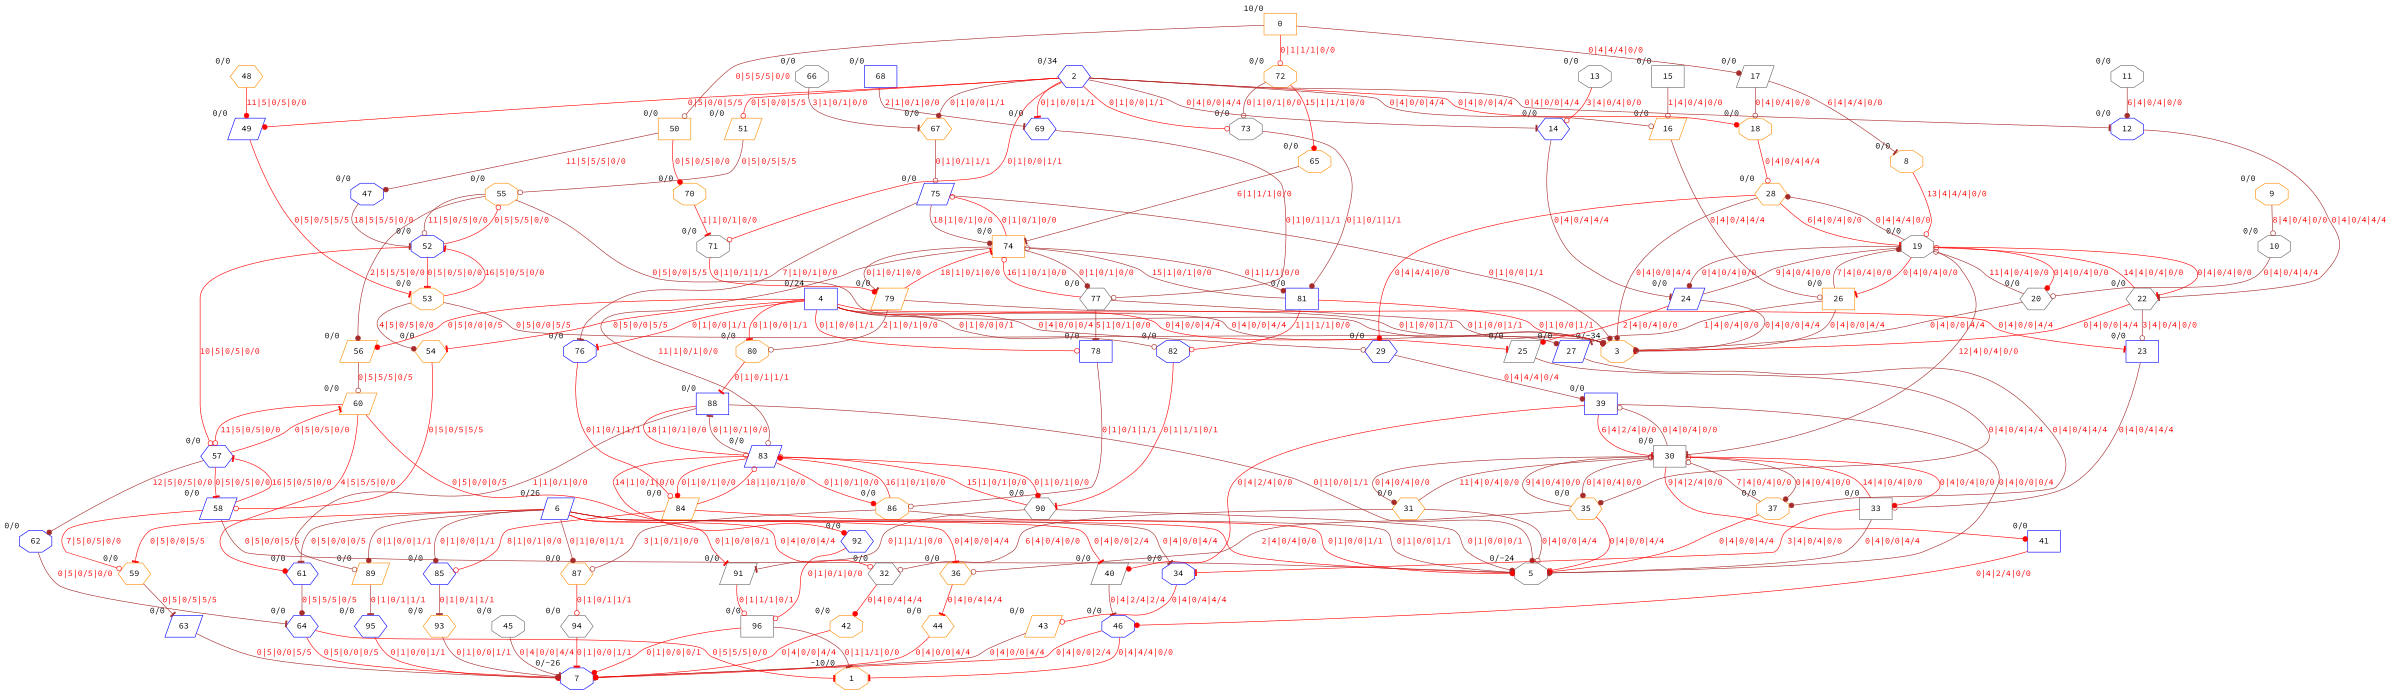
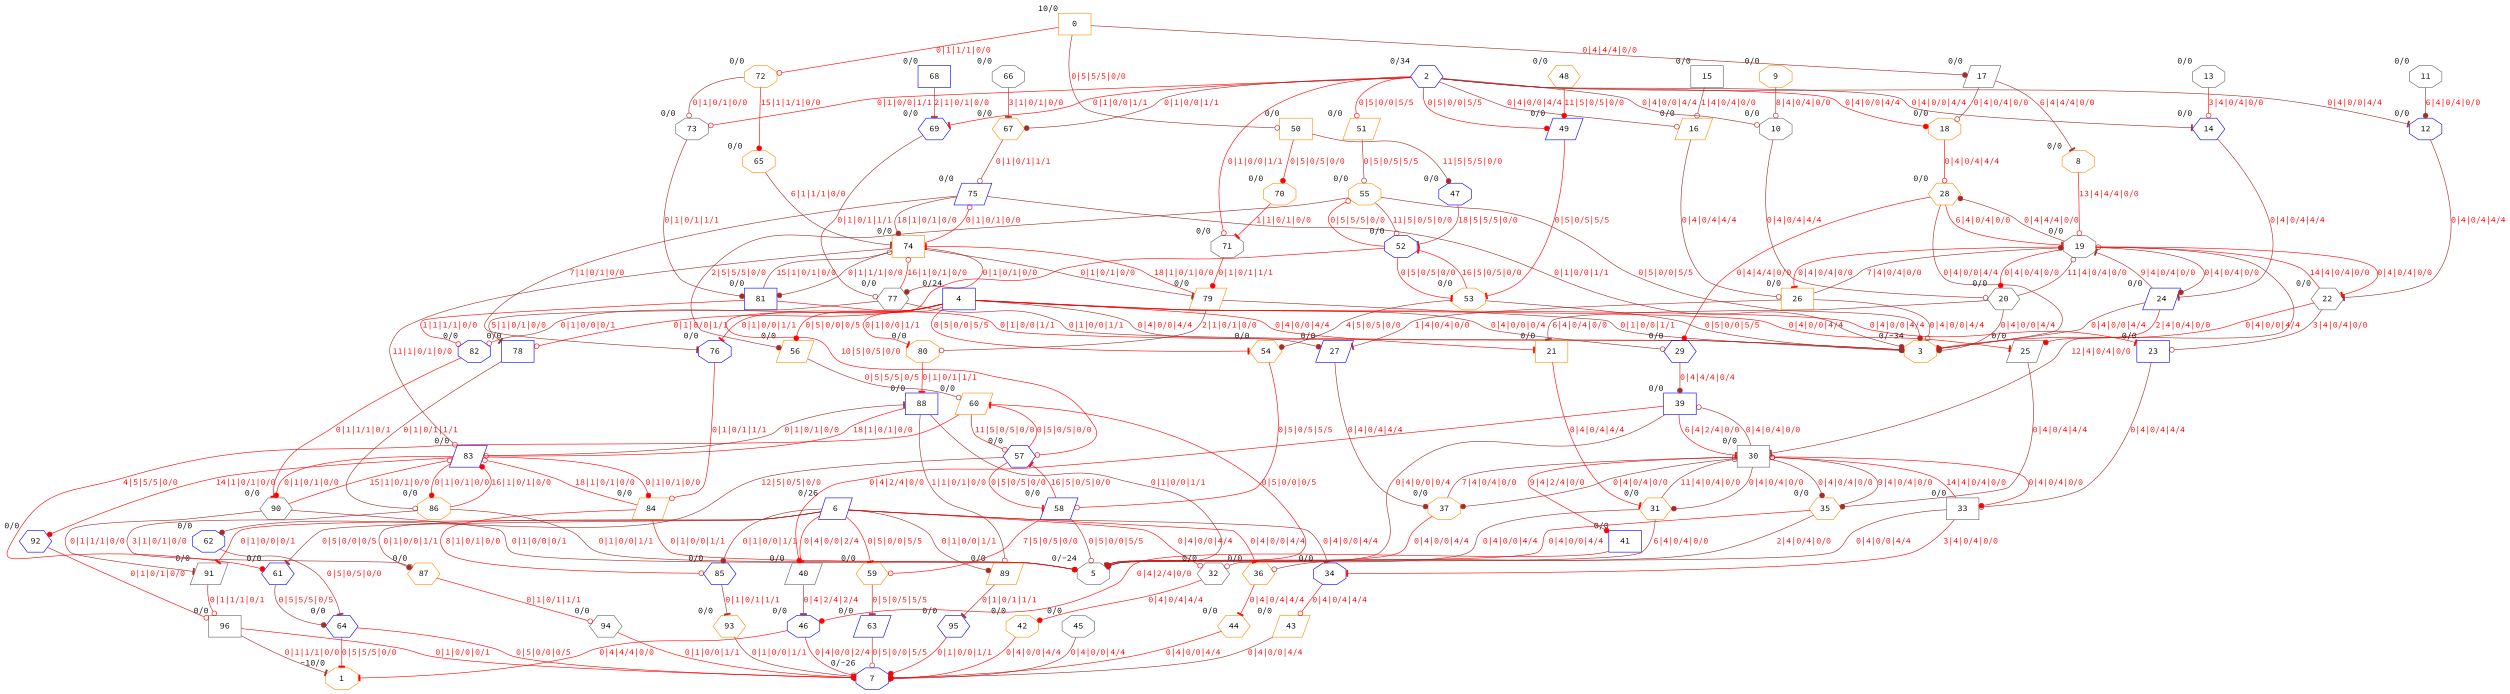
none -> (1600, 94)
none -> (1552, 351)
